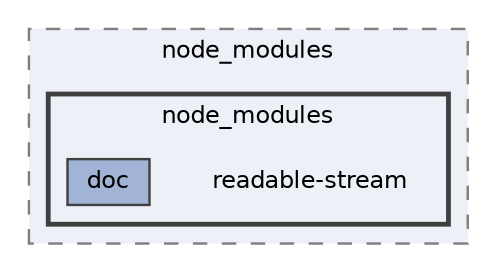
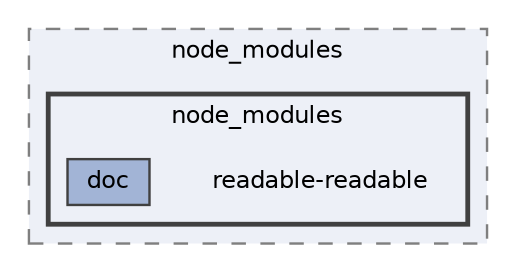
(311, 182) -> (321, 182)
